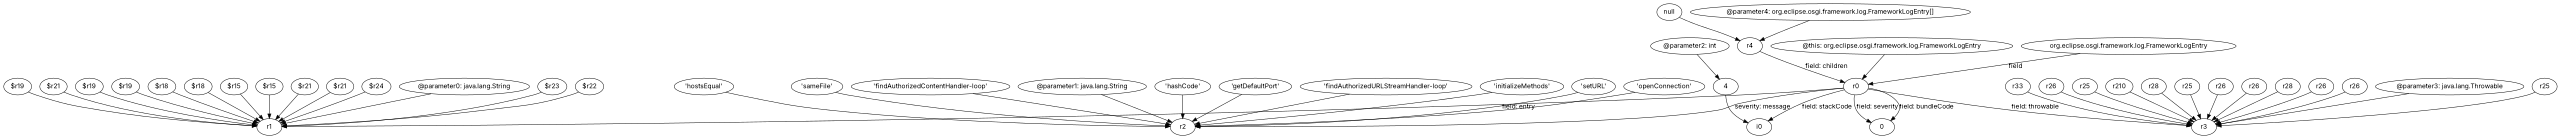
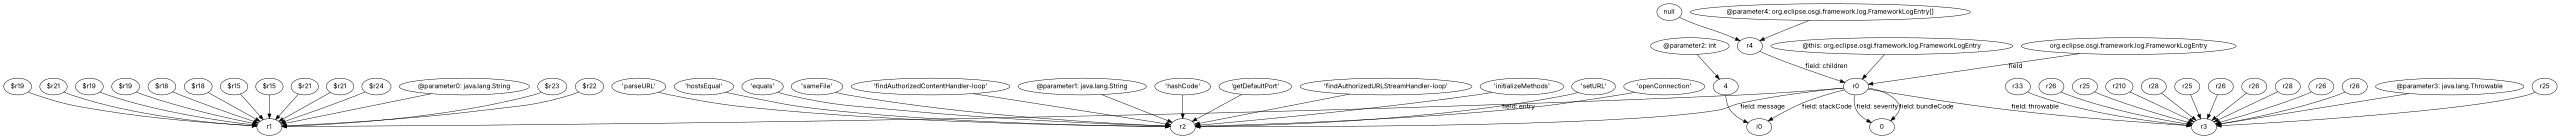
none -> (639, 87)
none -> (763, 87)
(1763, 107) -> (1763, 107)
